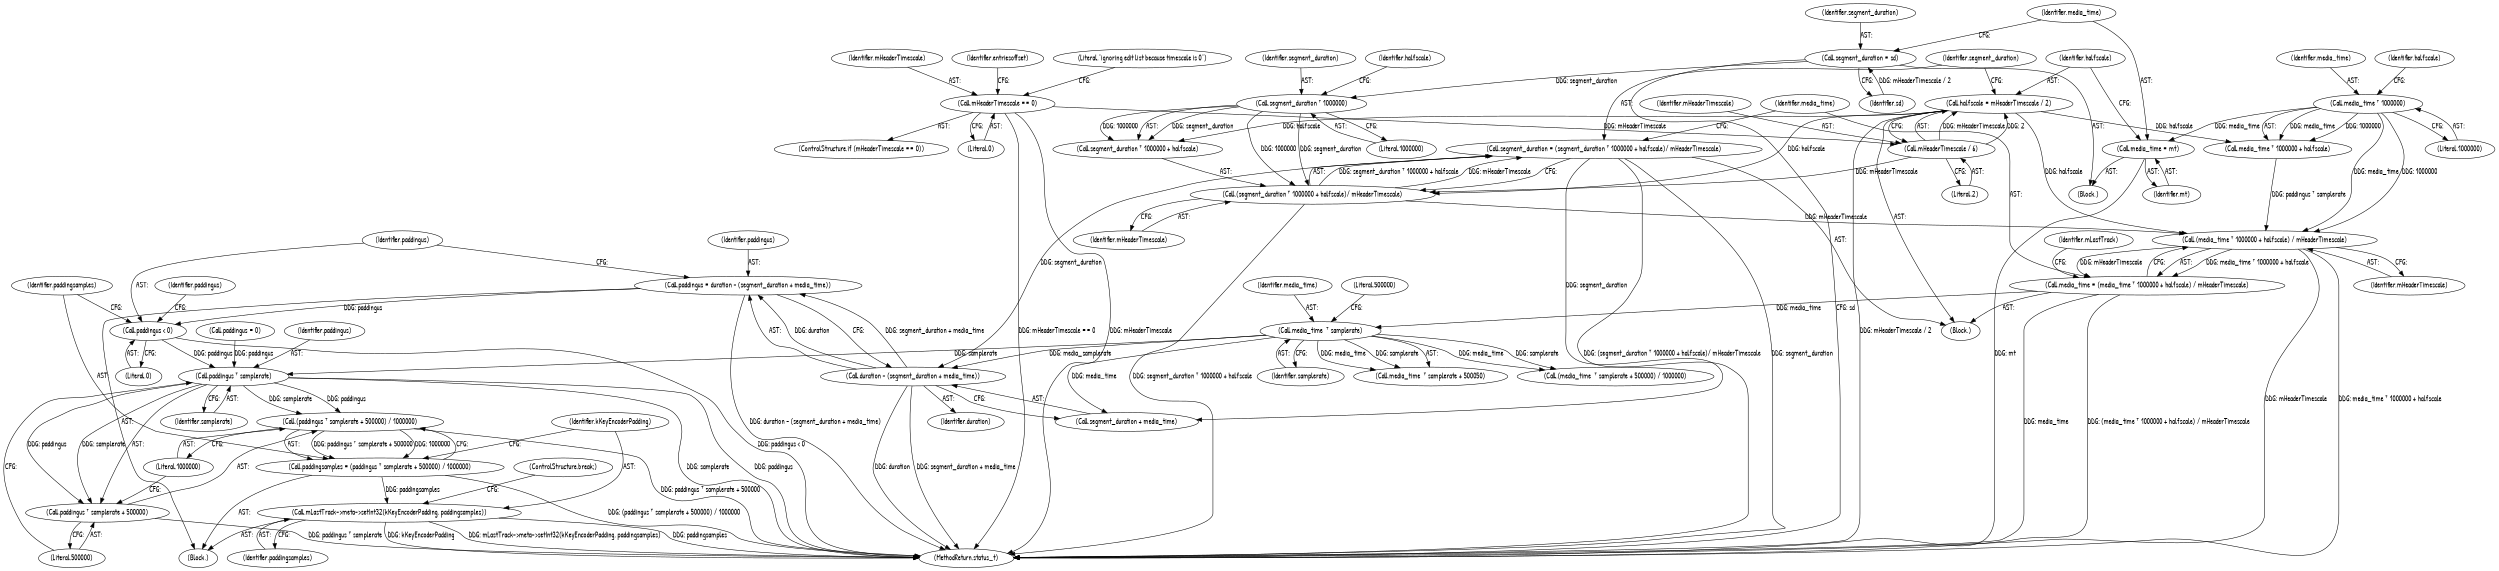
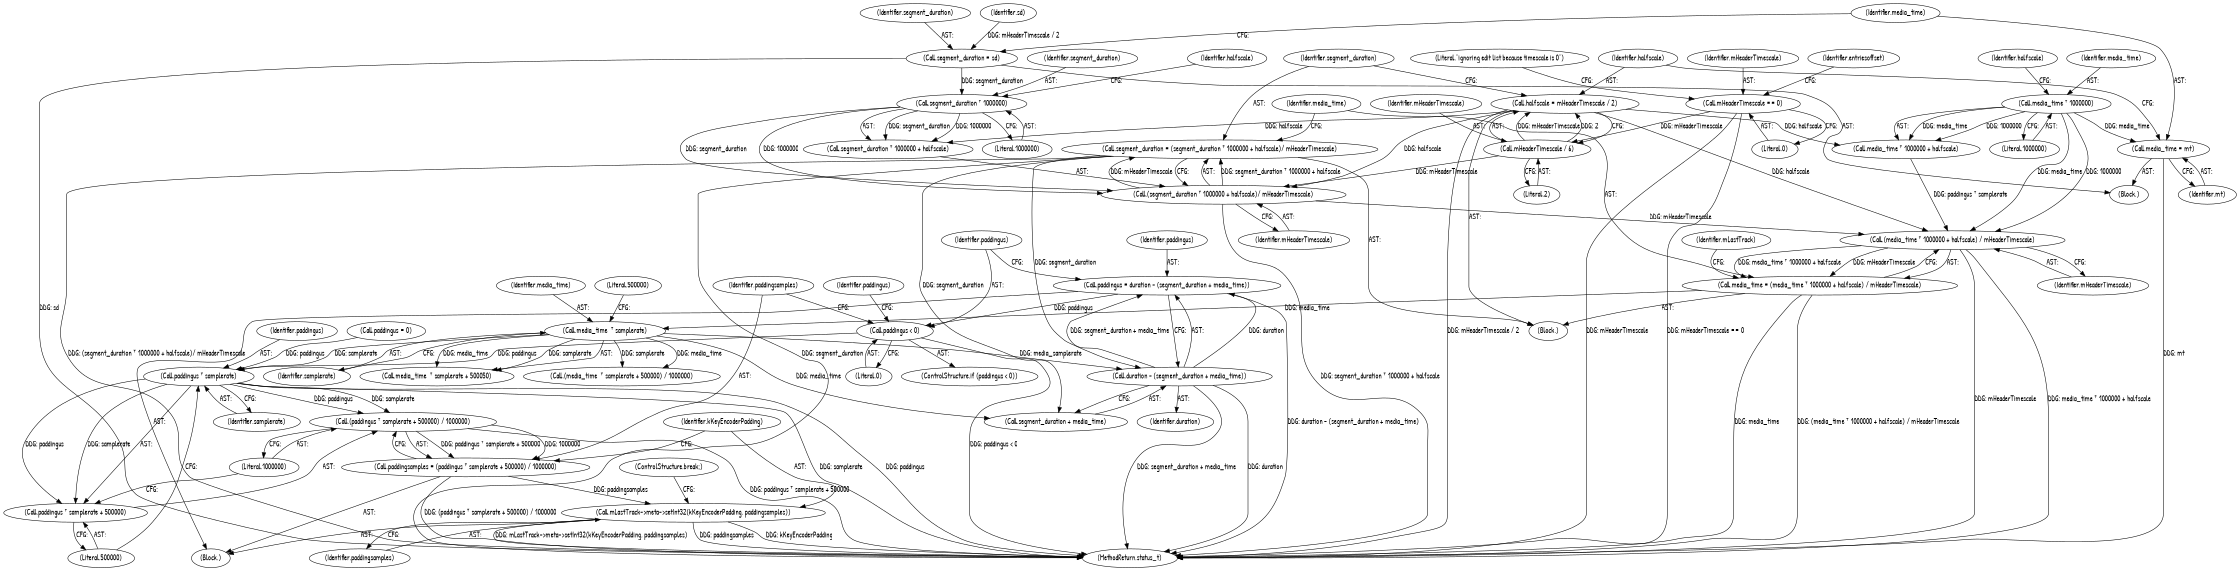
(1860, 82) -> none
(861, 149) -> none
(2154, 172) -> (2189, 172)
(1846, 308) -> (49, 308)
none -> (970, 377)
(400, 548) -> none
